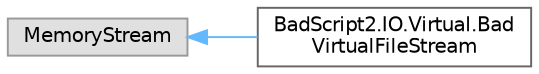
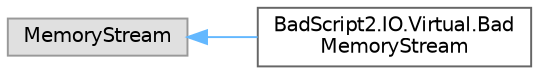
(394, 37) -> (394, 37)
